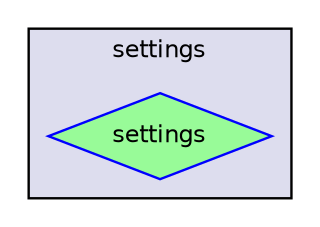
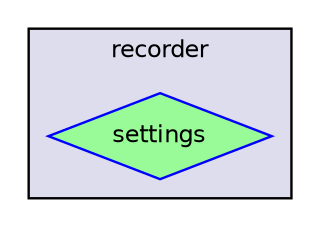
(160, 51) -> (160, 51)
